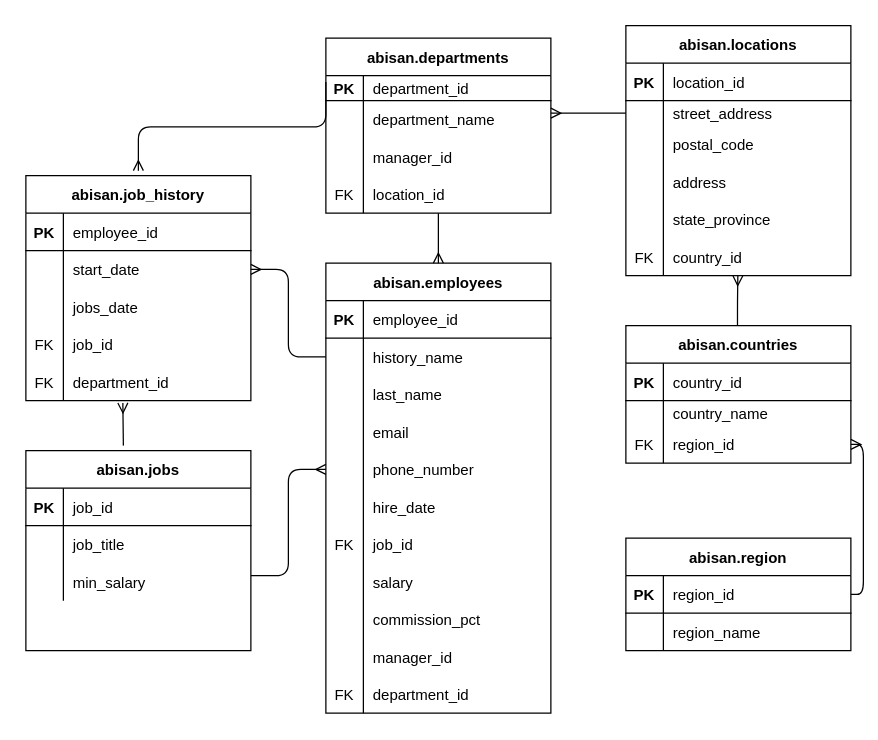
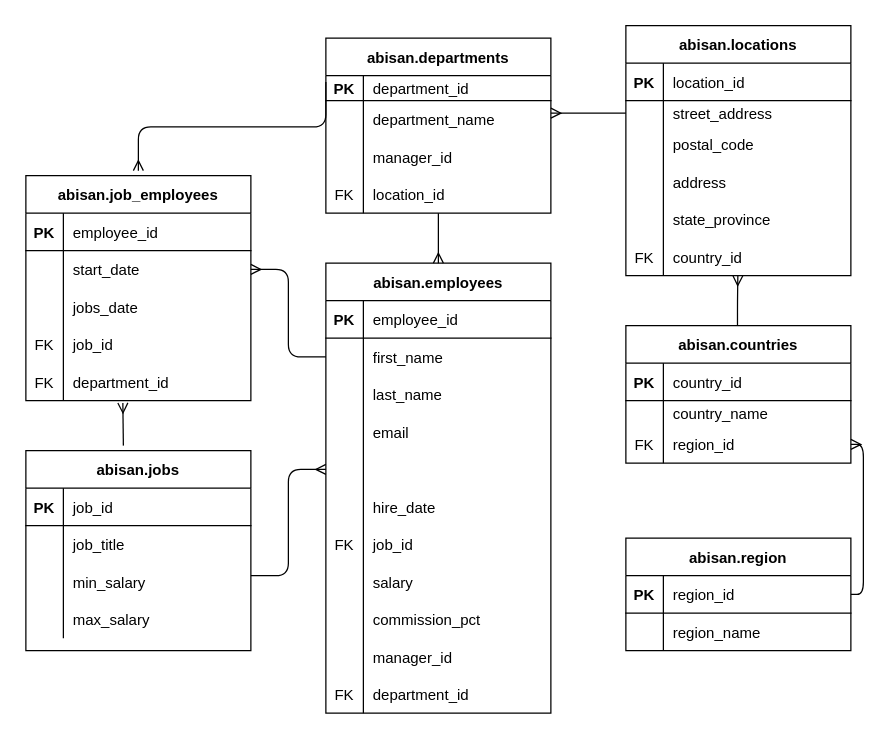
(138, 195) -> (138, 195)
(421, 358) -> (413, 358)
(457, 469) -> none
none -> (157, 619)
